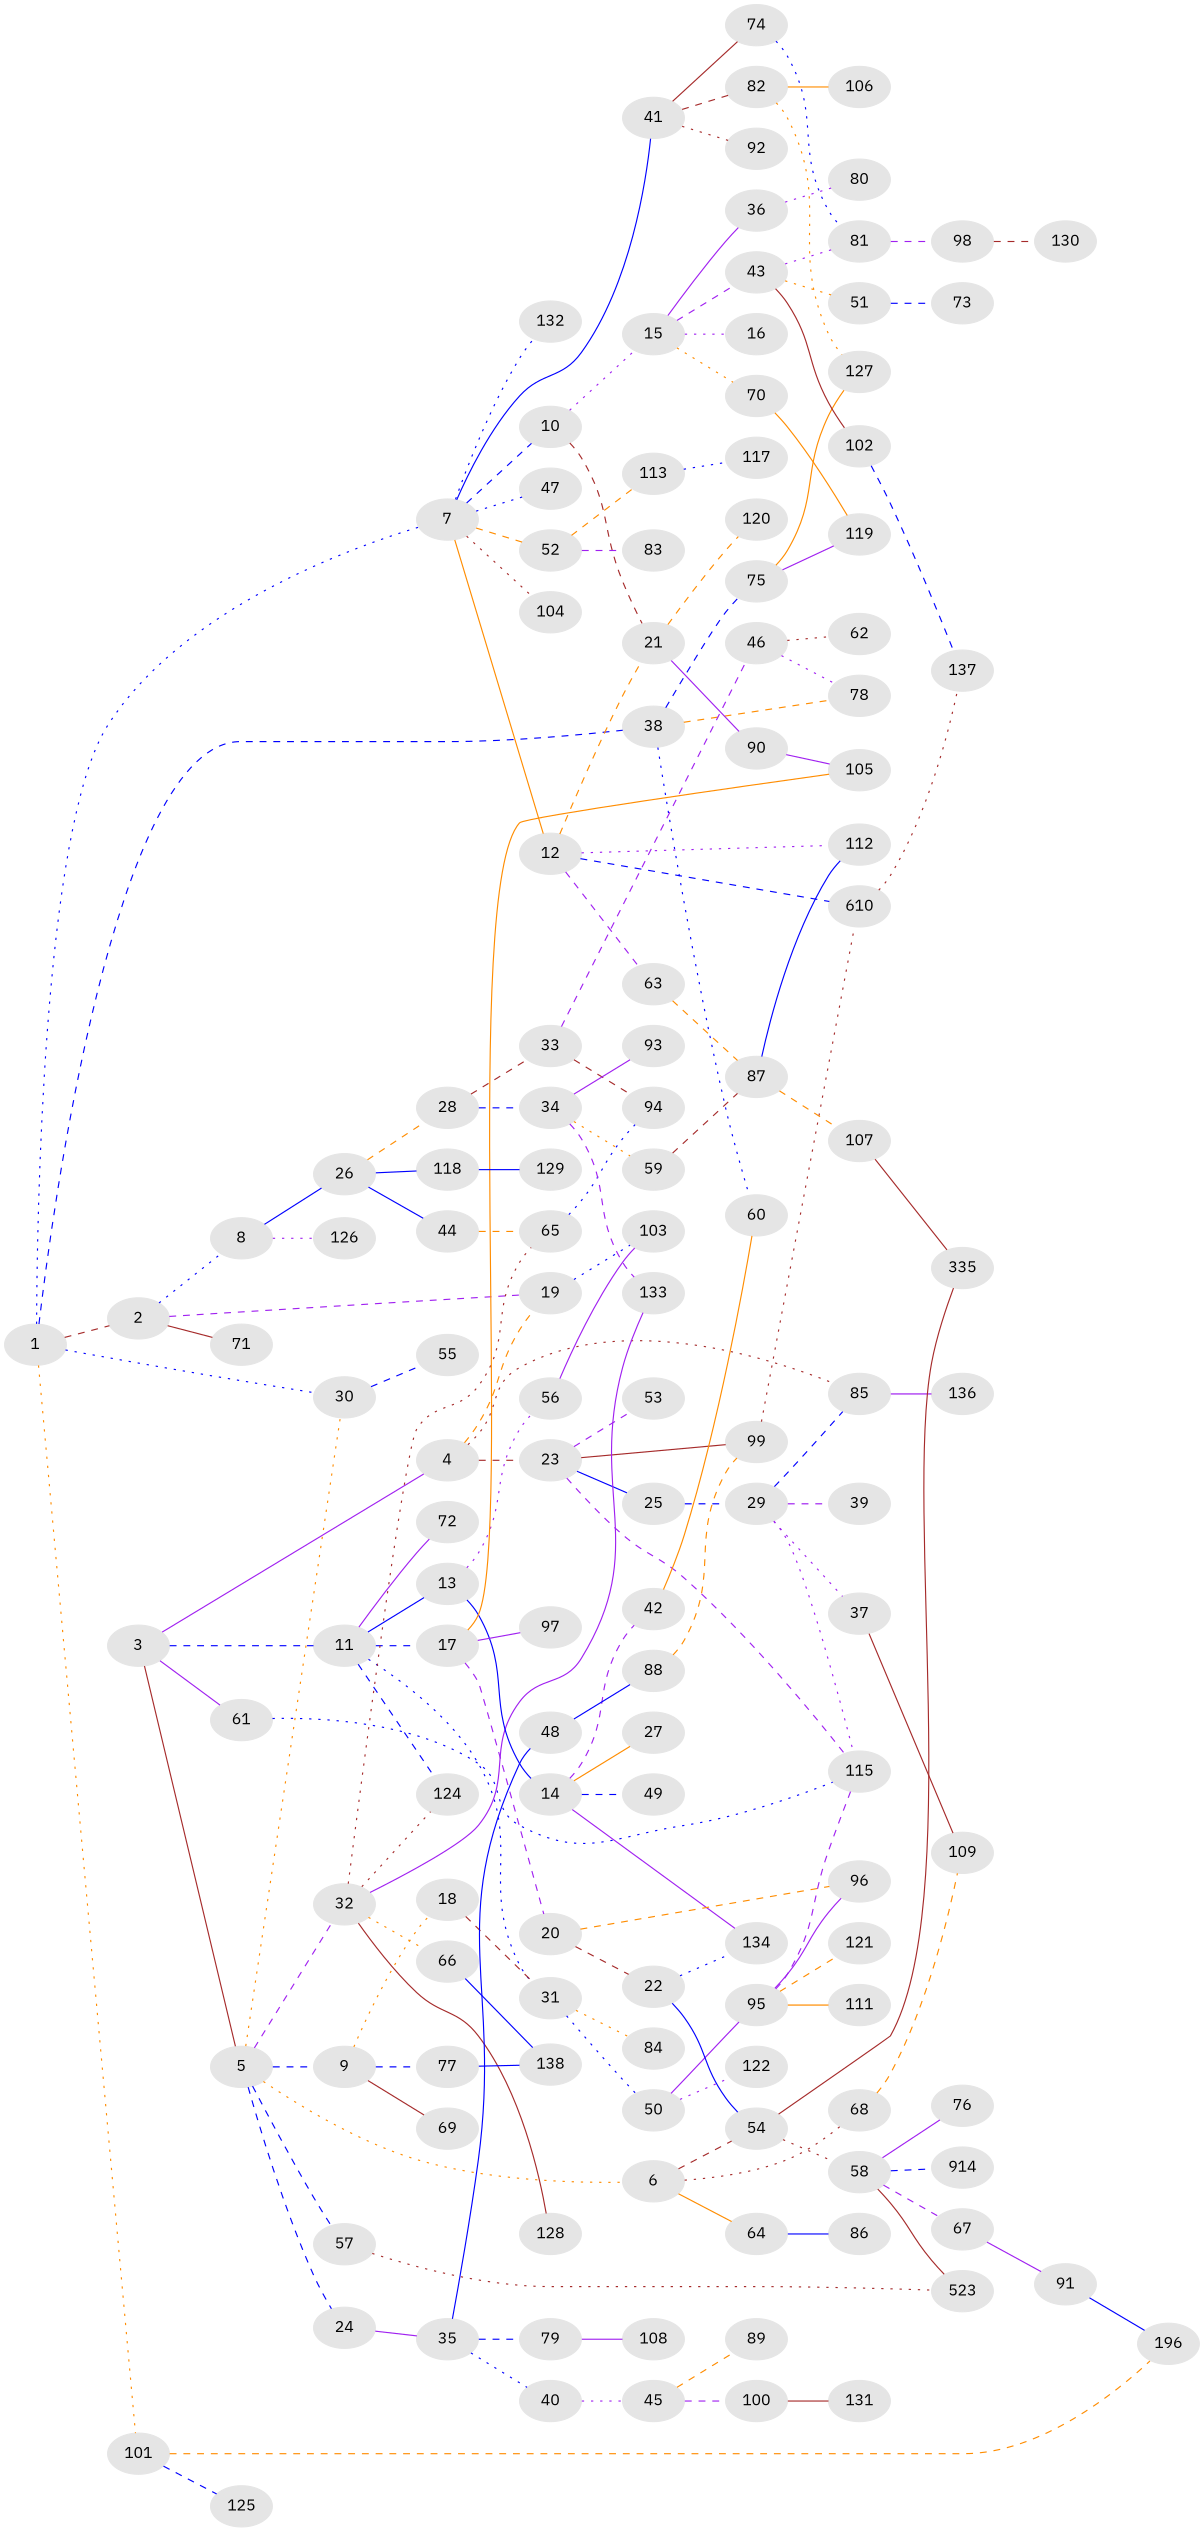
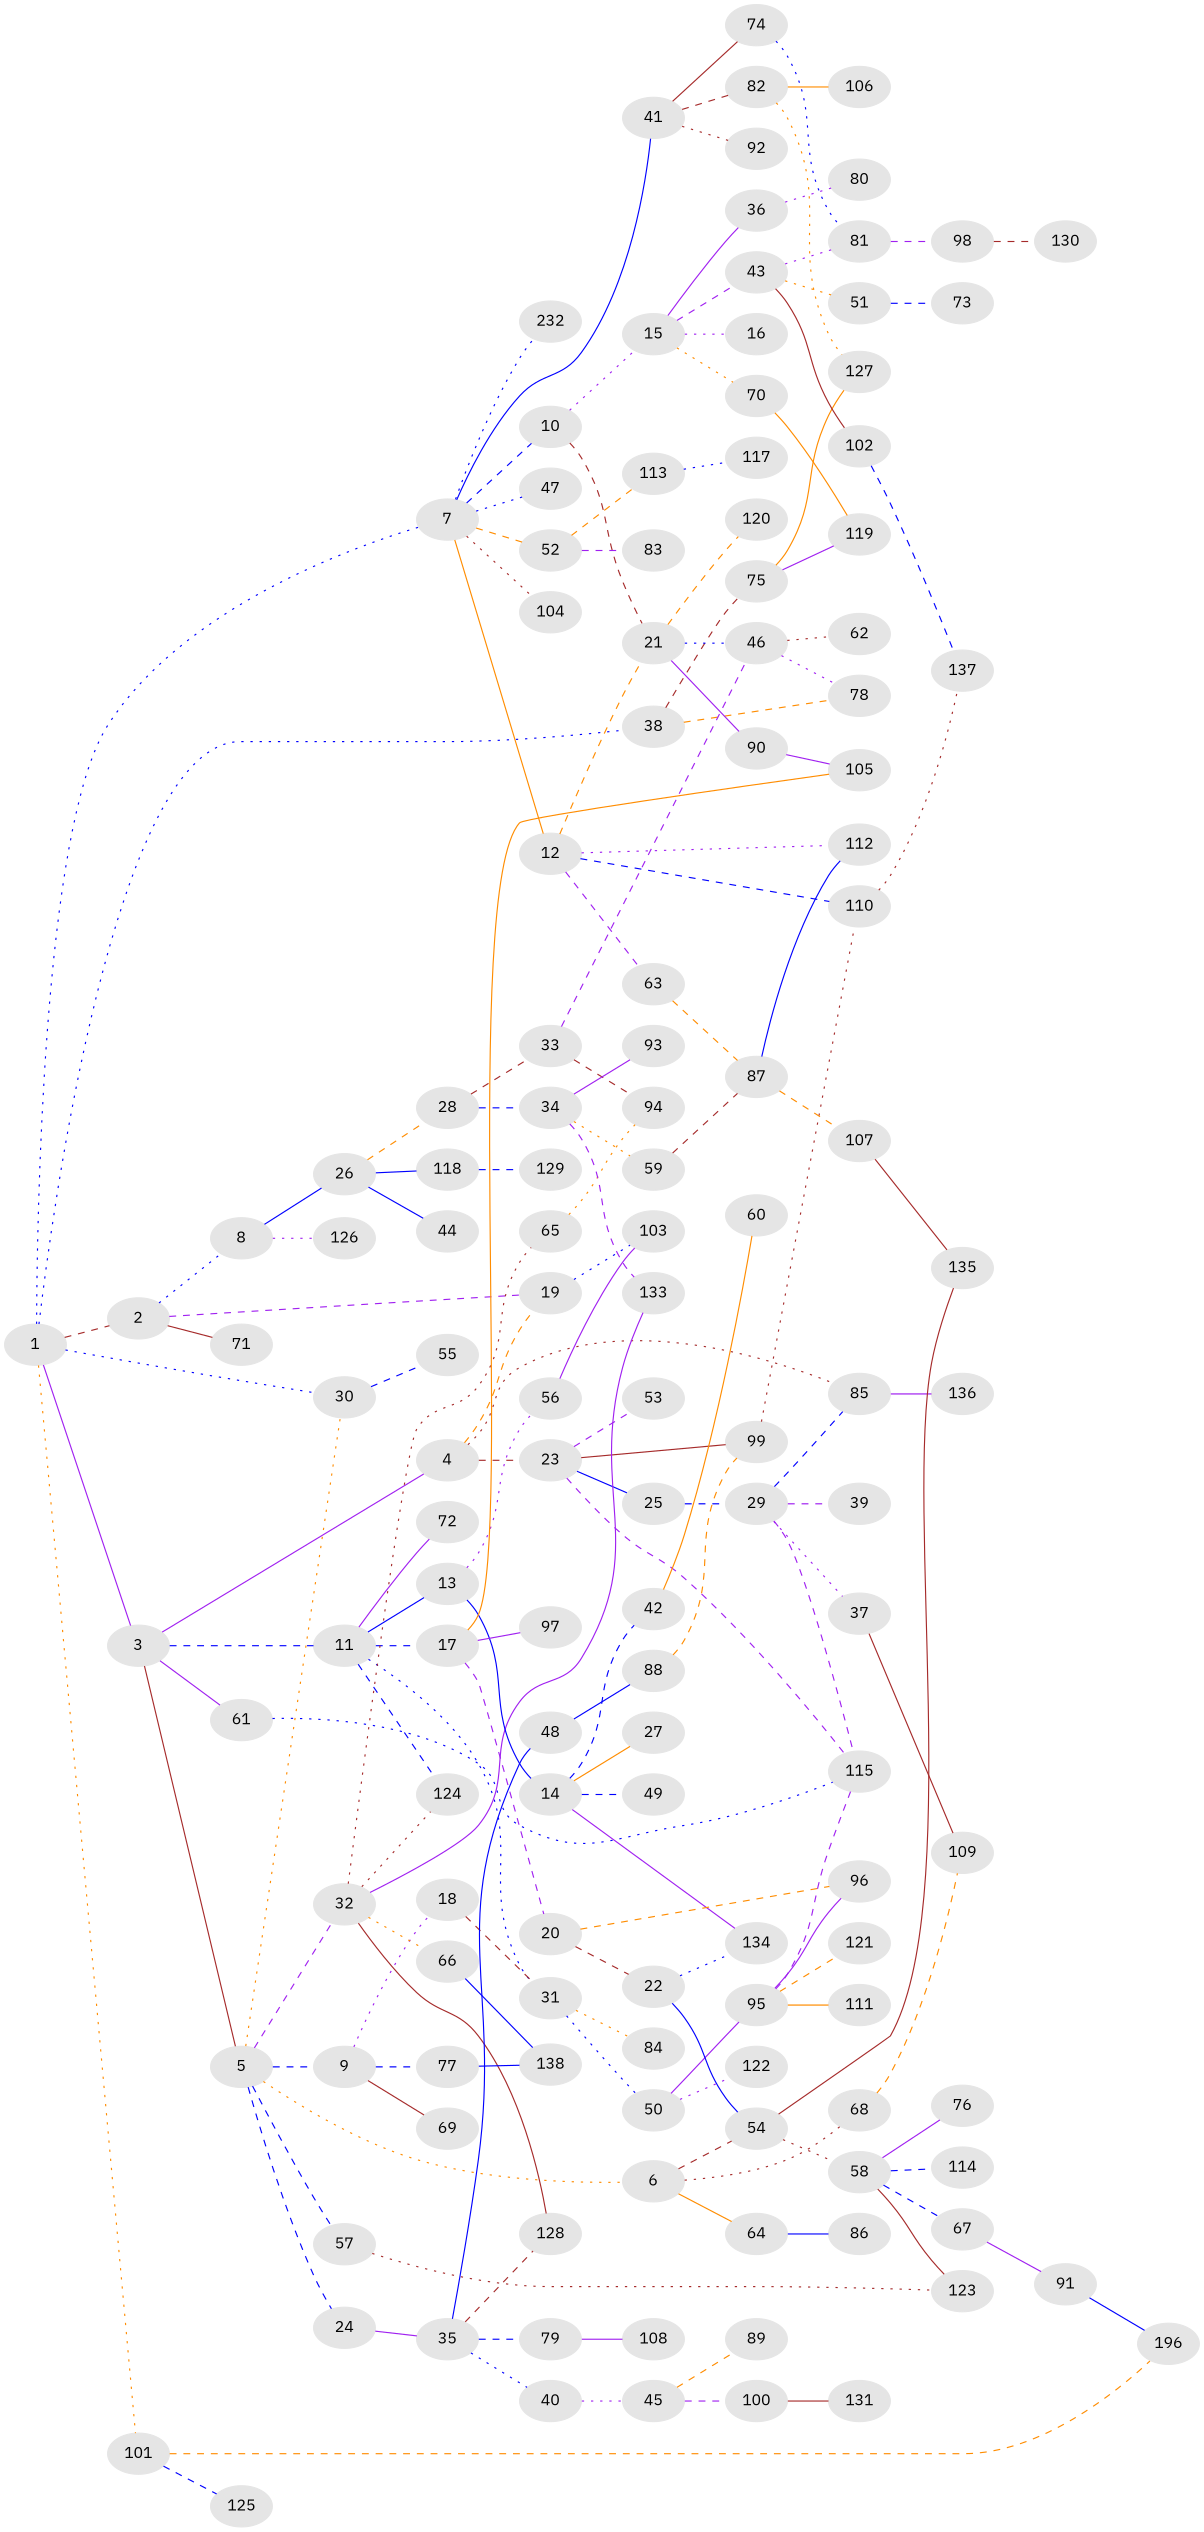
(550, 322) -> (550, 322)
none -> (713, 643)
(700, 651) -> (700, 651)
(153, 828) -> (153, 828)
(859, 906) -> (859, 906)
(697, 973) -> none
(603, 1167) -> (603, 1167)
(499, 1170) -> (499, 1170)
(499, 1231) -> none
(962, 1268) -> (962, 1268)
none -> (87, 1495)
(821, 1633) -> (821, 1633)
(600, 1714) -> (600, 1714)
(387, 1979) -> (387, 1979)
(962, 2168) -> (962, 2168)
(911, 2201) -> (911, 2201)
none -> (496, 2290)
(962, 2291) -> (962, 2291)
